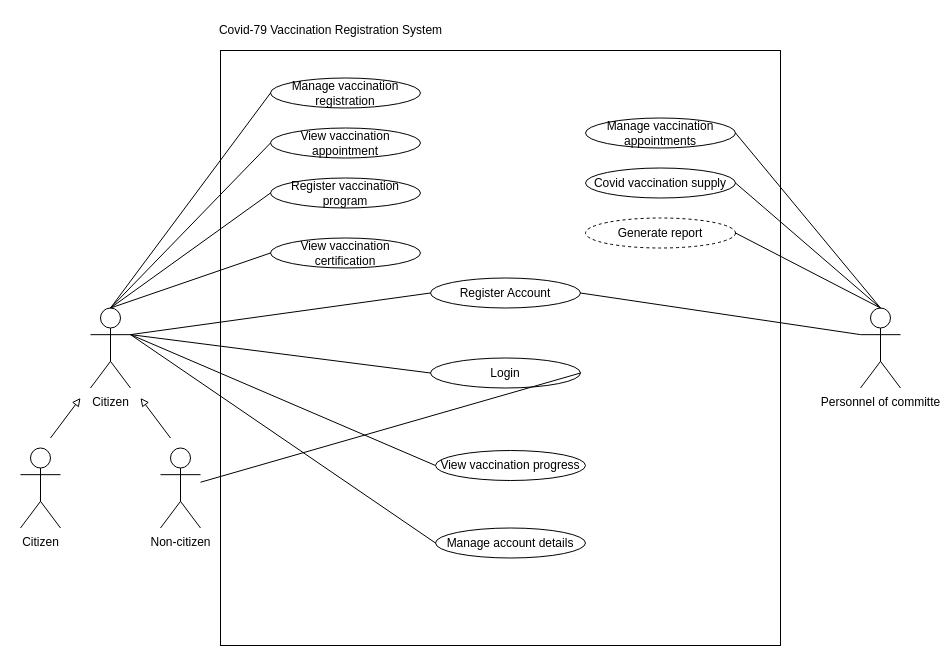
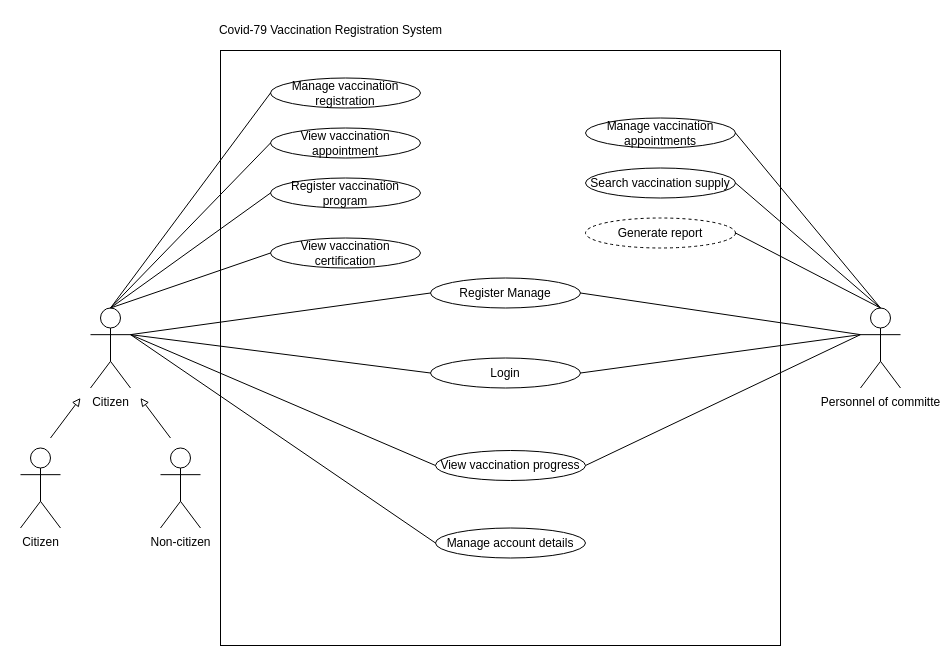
(661, 184) -> (661, 184)
(506, 294) -> (506, 294)
none -> (722, 401)
(391, 427) -> (718, 354)
